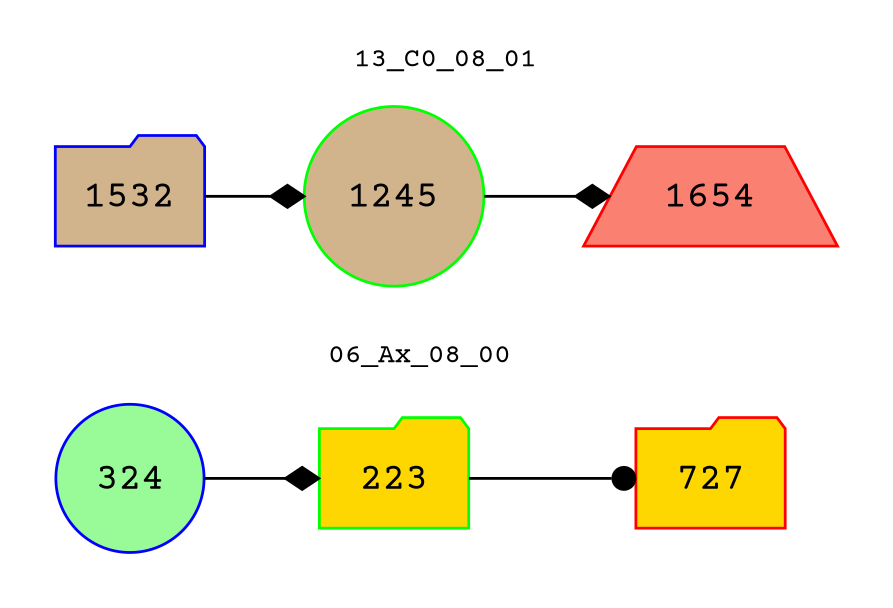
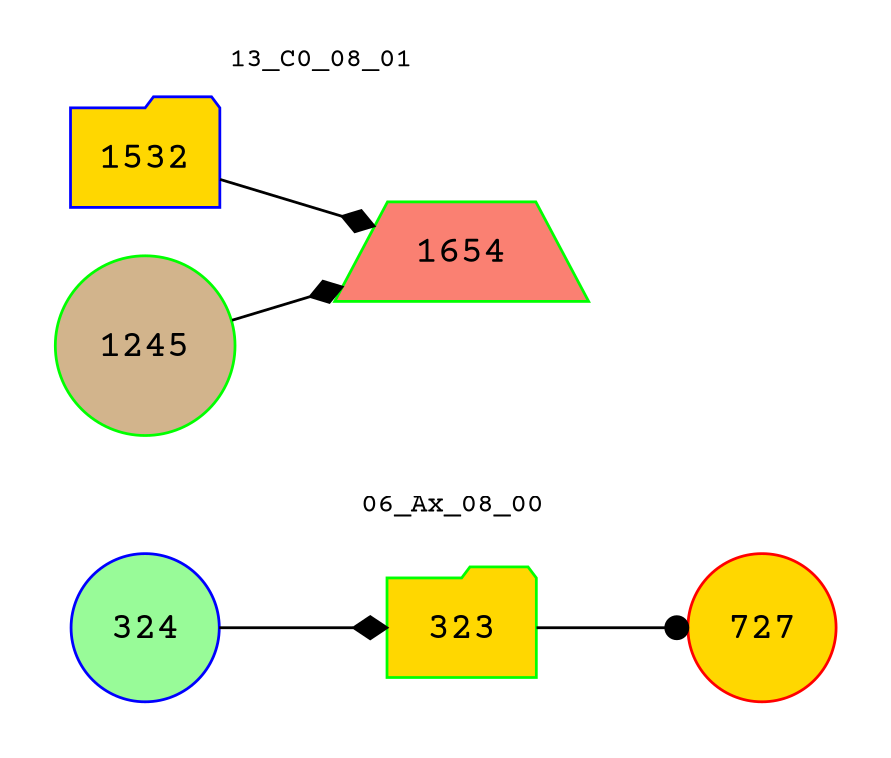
(130, 196) -> (145, 158)
(238, 196) -> (281, 198)
(711, 196) -> (462, 252)
(394, 478) -> (462, 628)
(711, 478) -> (762, 628)
